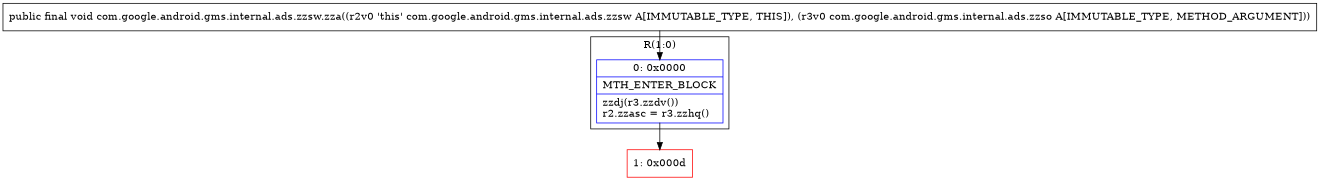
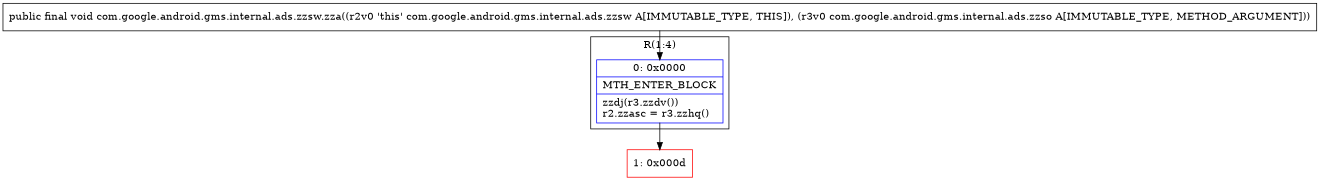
(660, 45) -> (660, 45)
